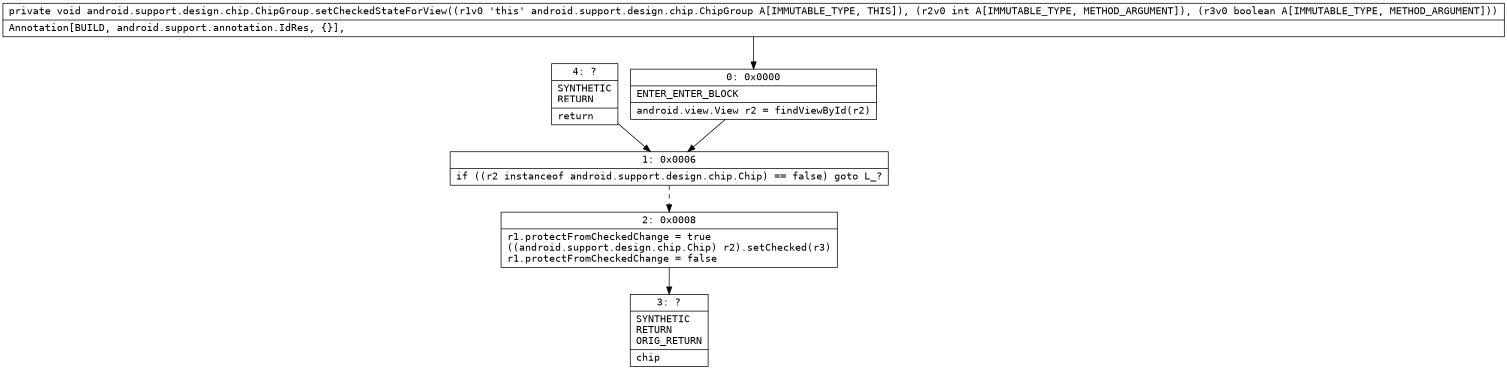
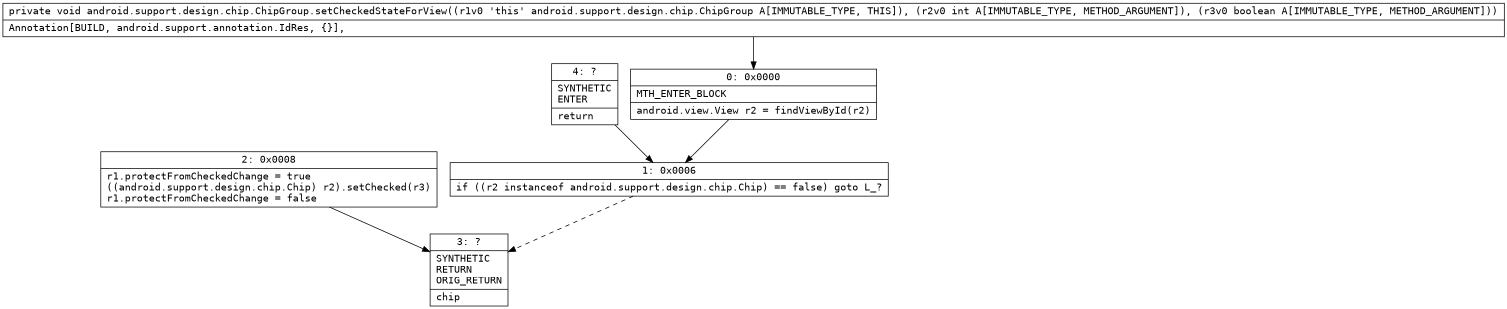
(688, 94) -> (682, 94)
(576, 99) -> (573, 99)
(669, 195) -> (574, 222)
